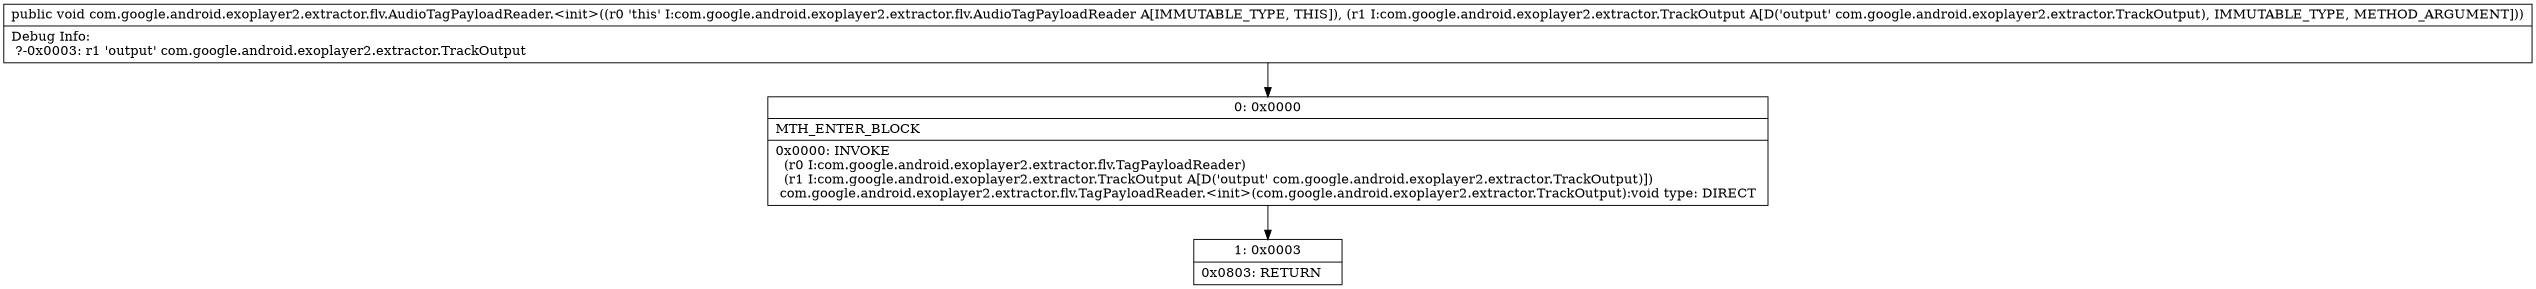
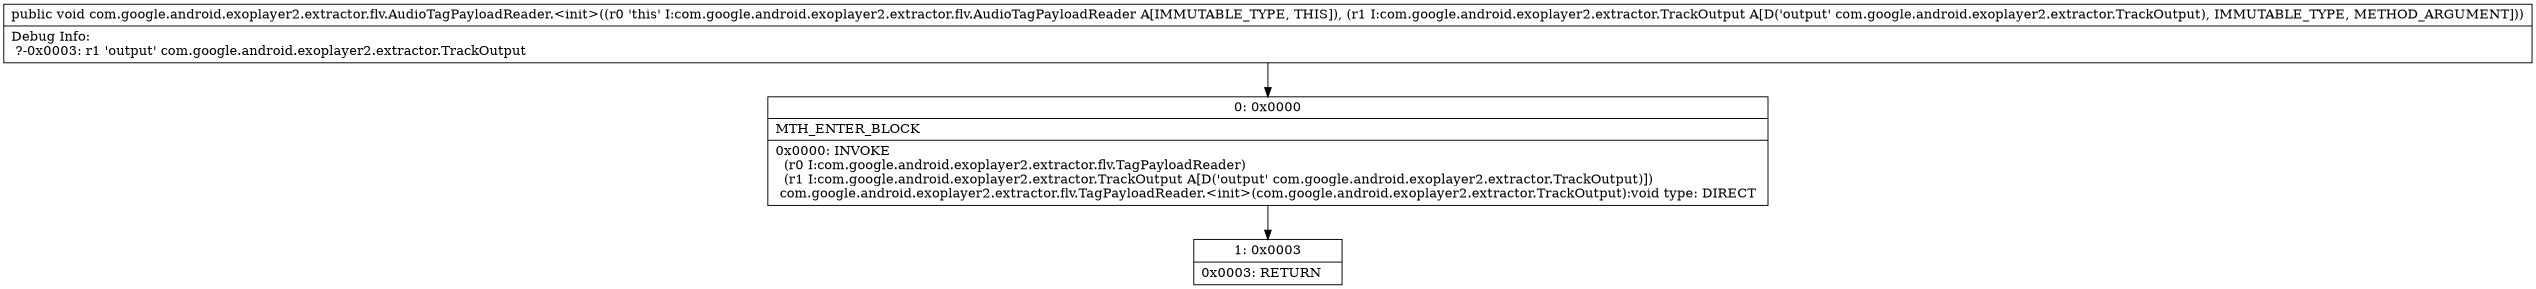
(1268, 273) -> (1268, 273)
